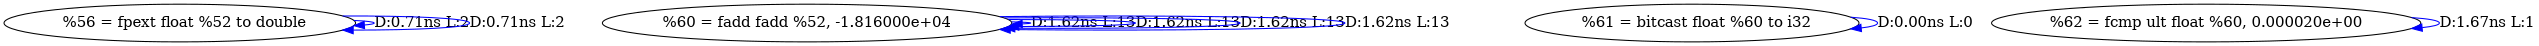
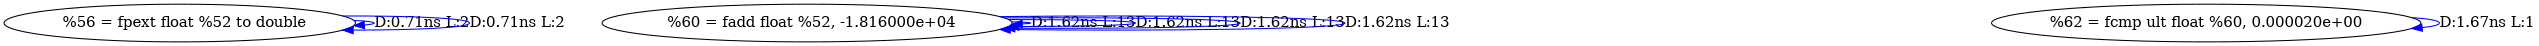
(807, 23) -> (807, 23)
(1692, 23) -> none
